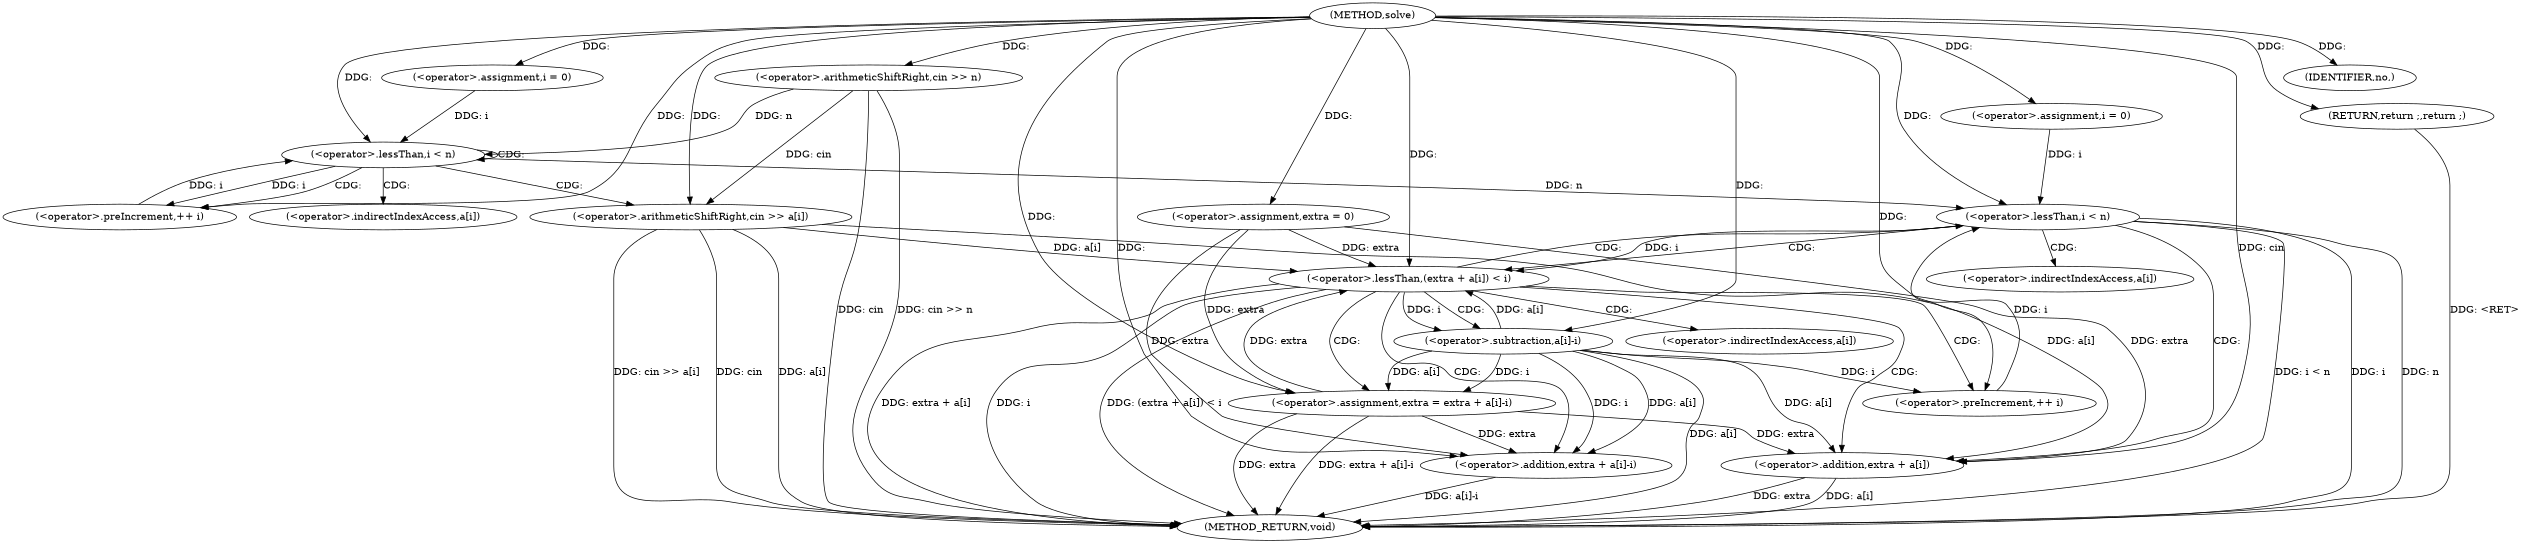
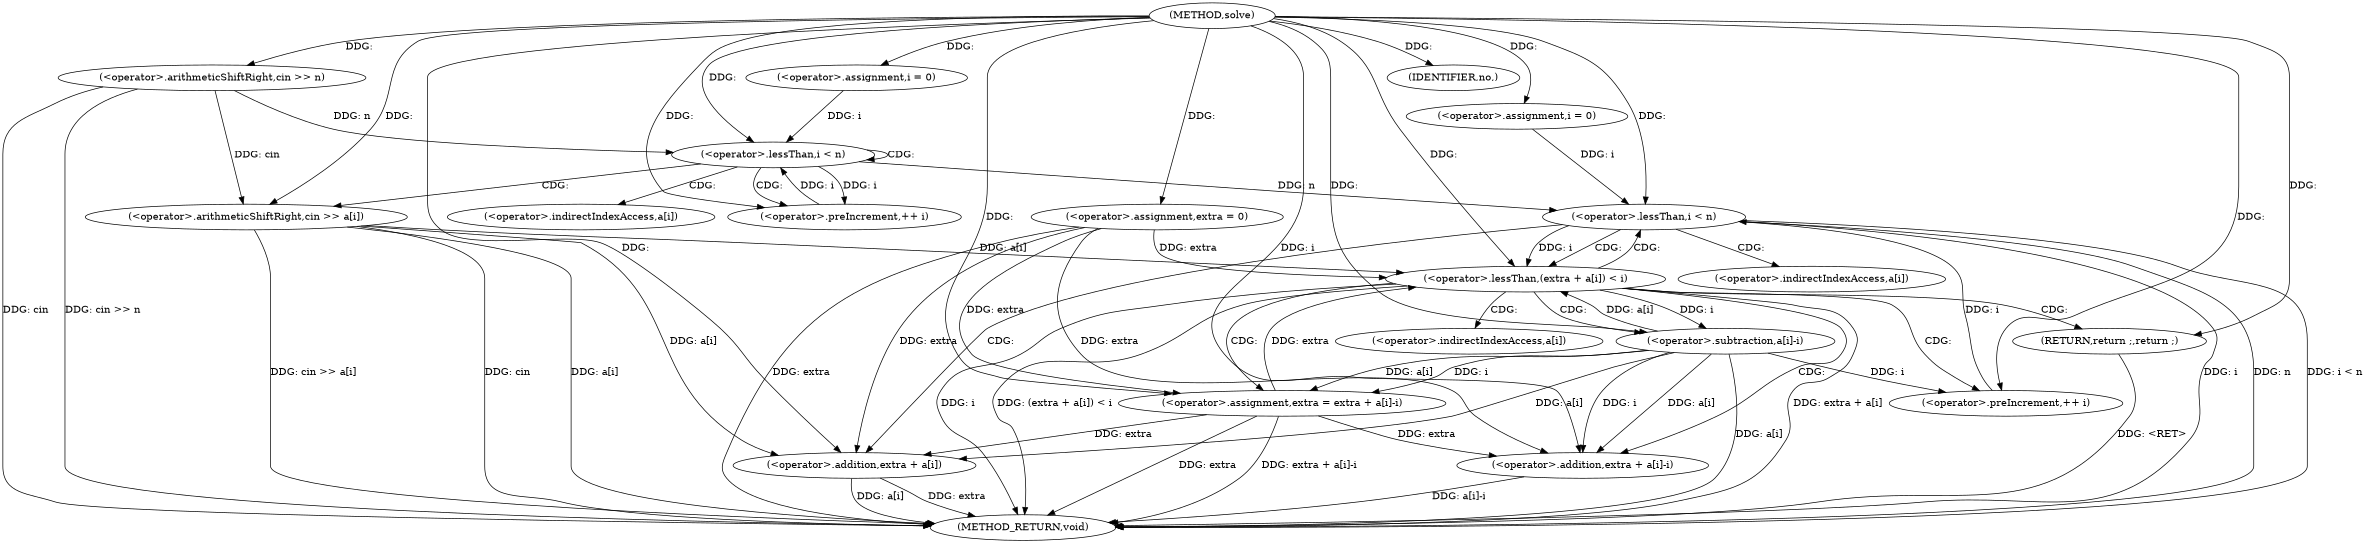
(1133, 248) -> (1298, 248)
(2261, 248) -> (637, 248)
(1782, 309) -> (1873, 296)
none -> (777, 362)
